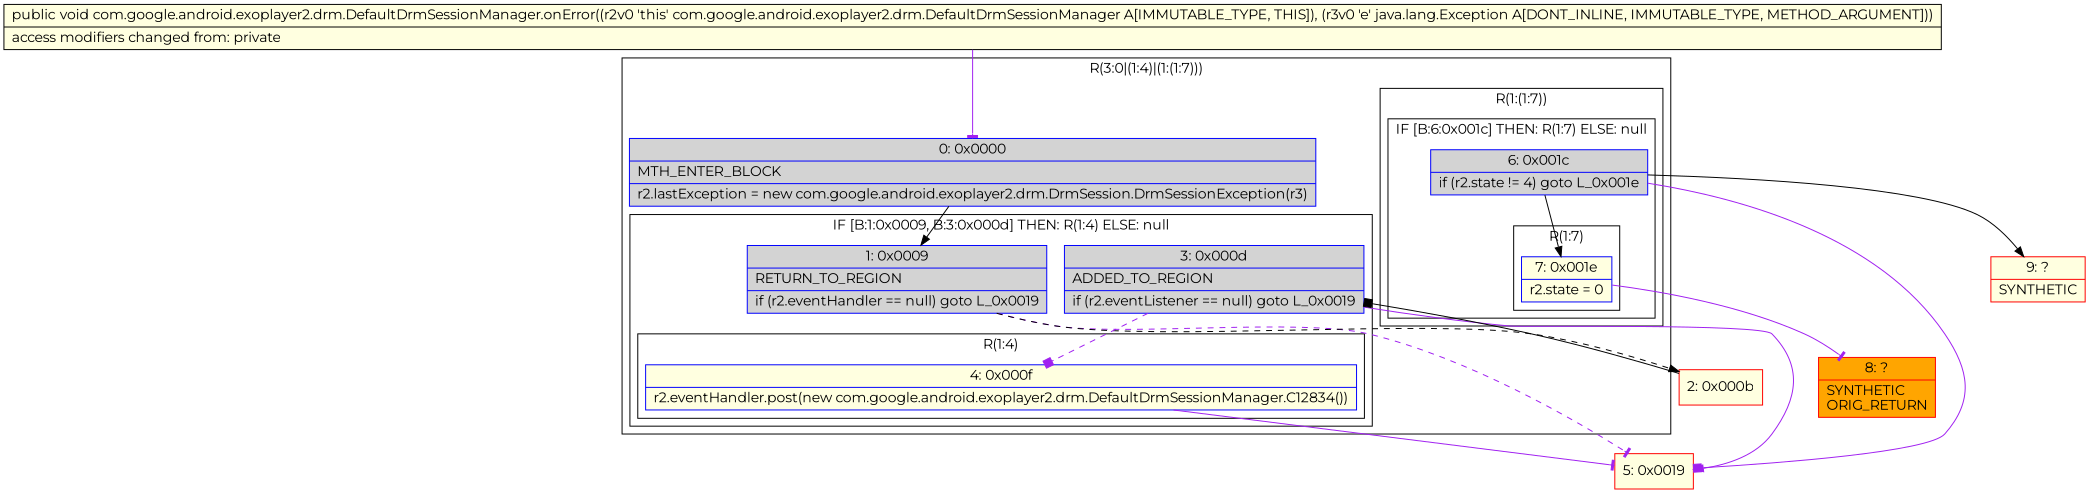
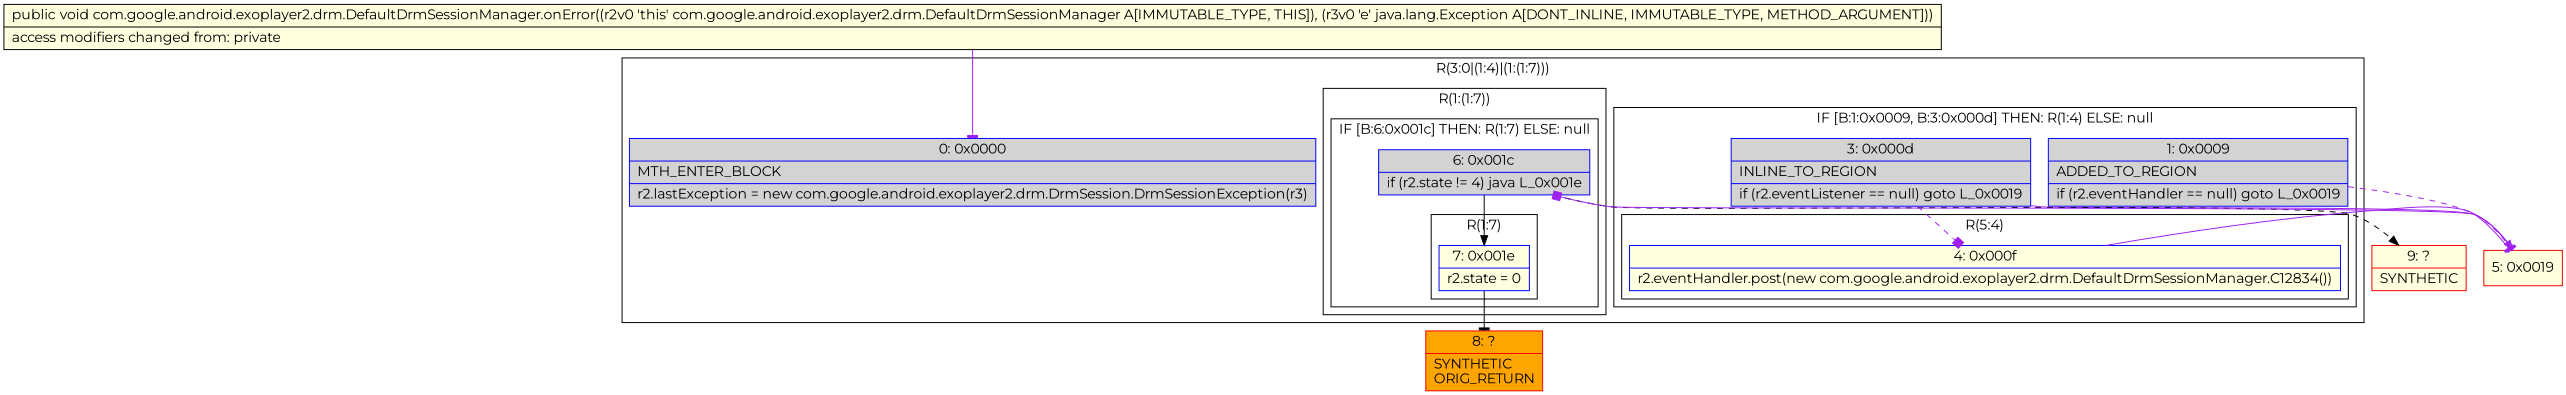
(1539, 183) -> (1484, 183)
(1841, 187) -> (1975, 208)
(938, 222) -> none
(829, 279) -> (2127, 172)
(1143, 279) -> (1808, 172)
(1729, 308) -> (1484, 308)
(1948, 339) -> (2045, 208)
(1001, 345) -> (1985, 226)
(1721, 387) -> none
